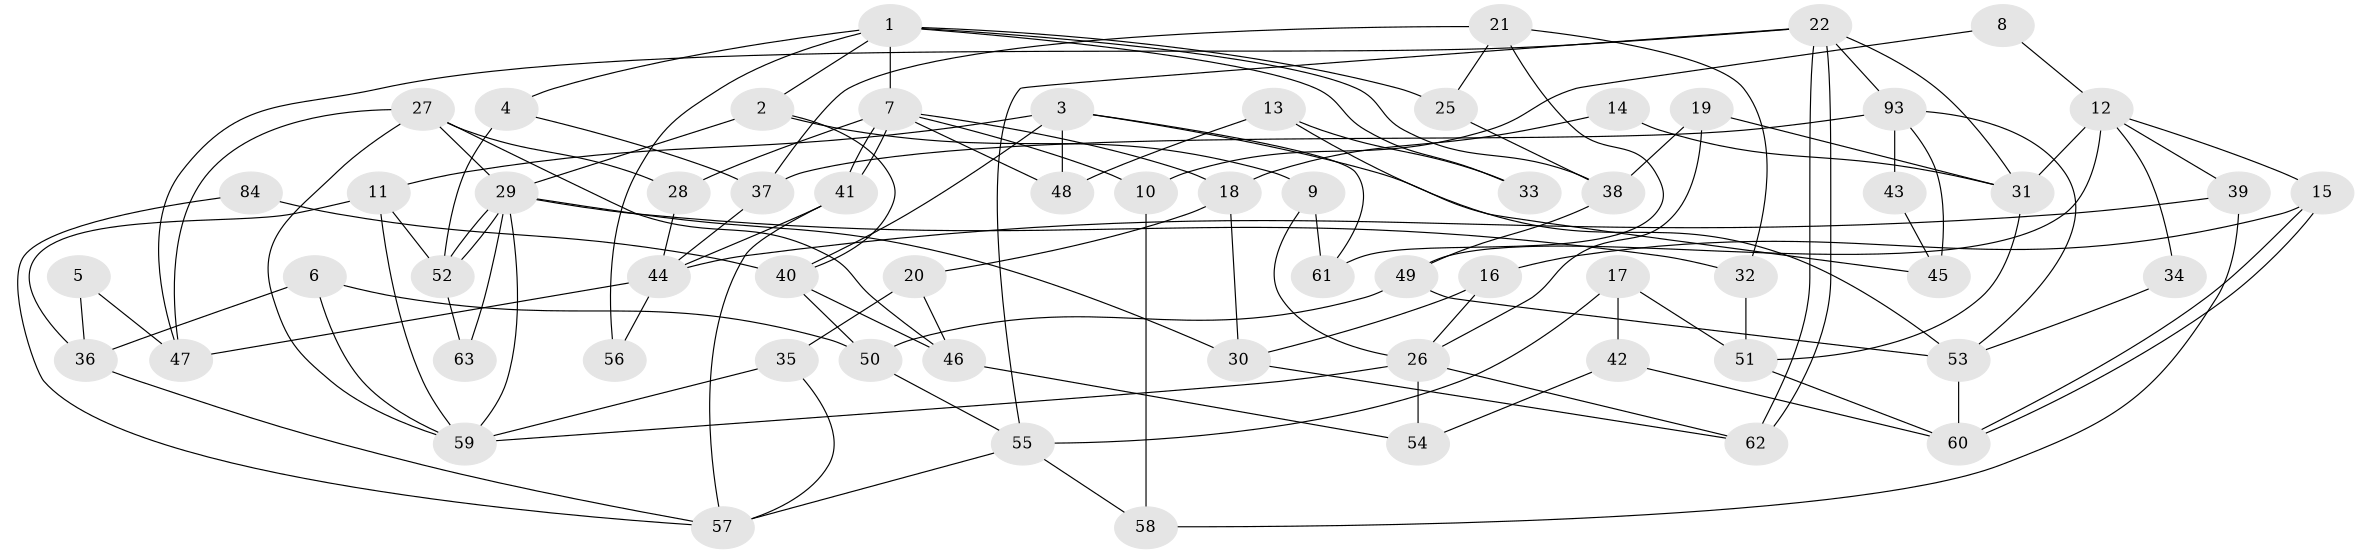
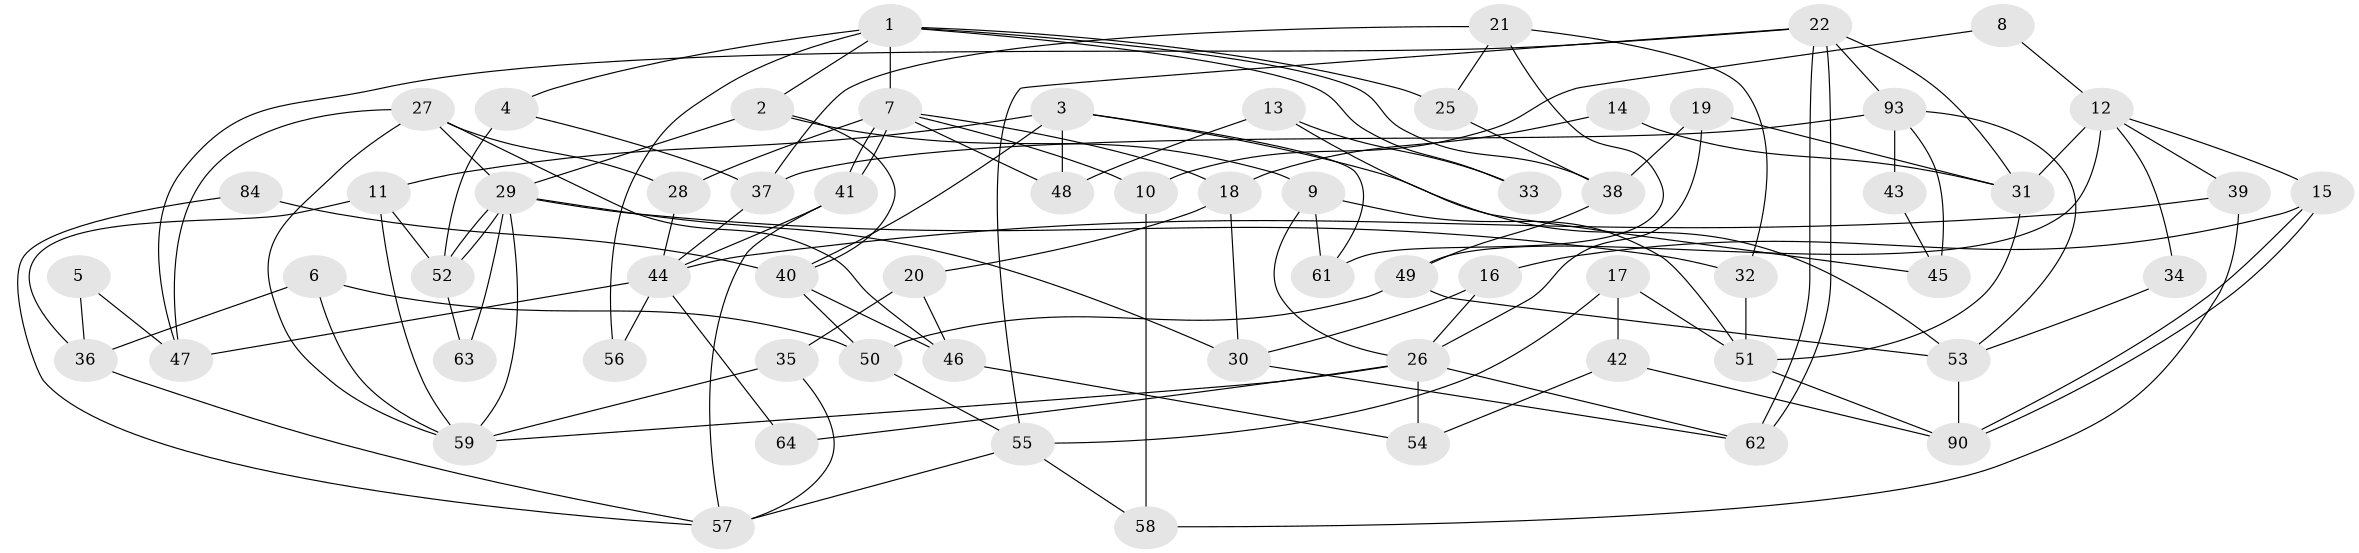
none -> (1560, 223)
none -> (787, 444)
(1959, 444) -> (1959, 444)
